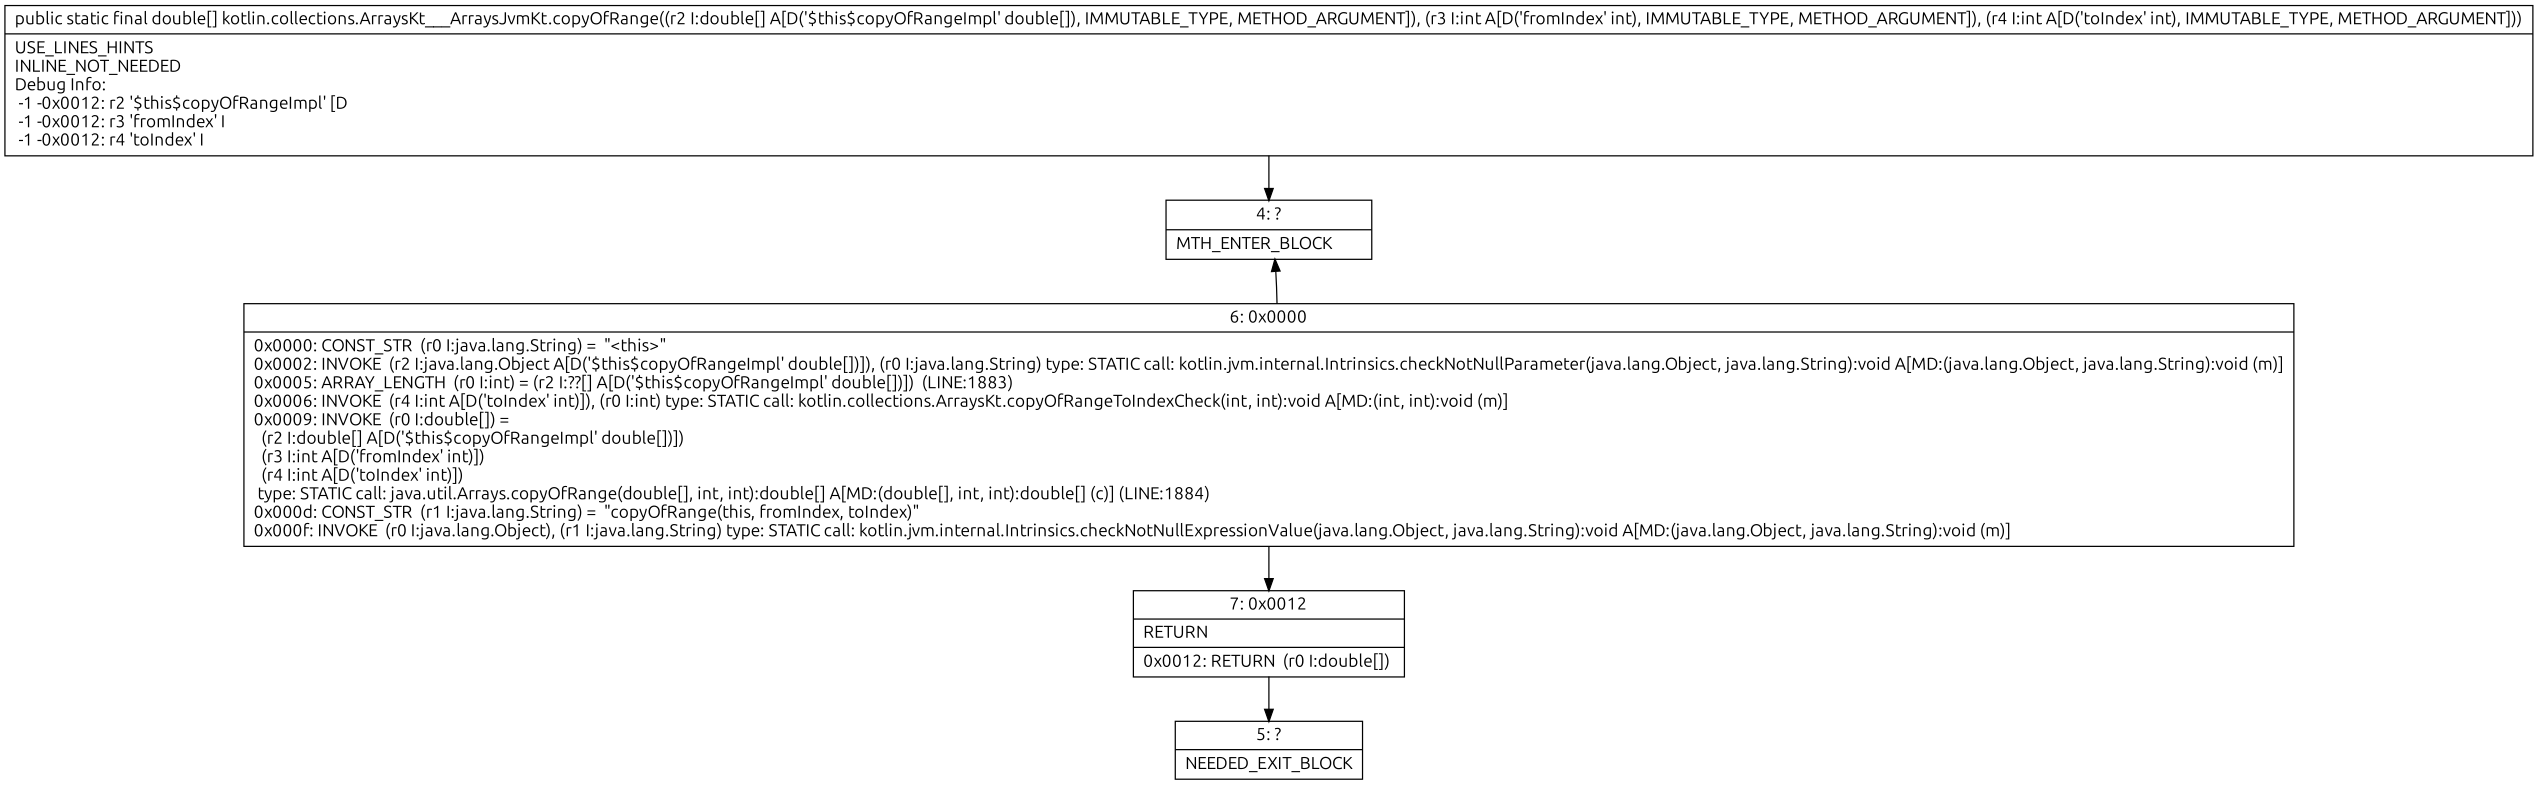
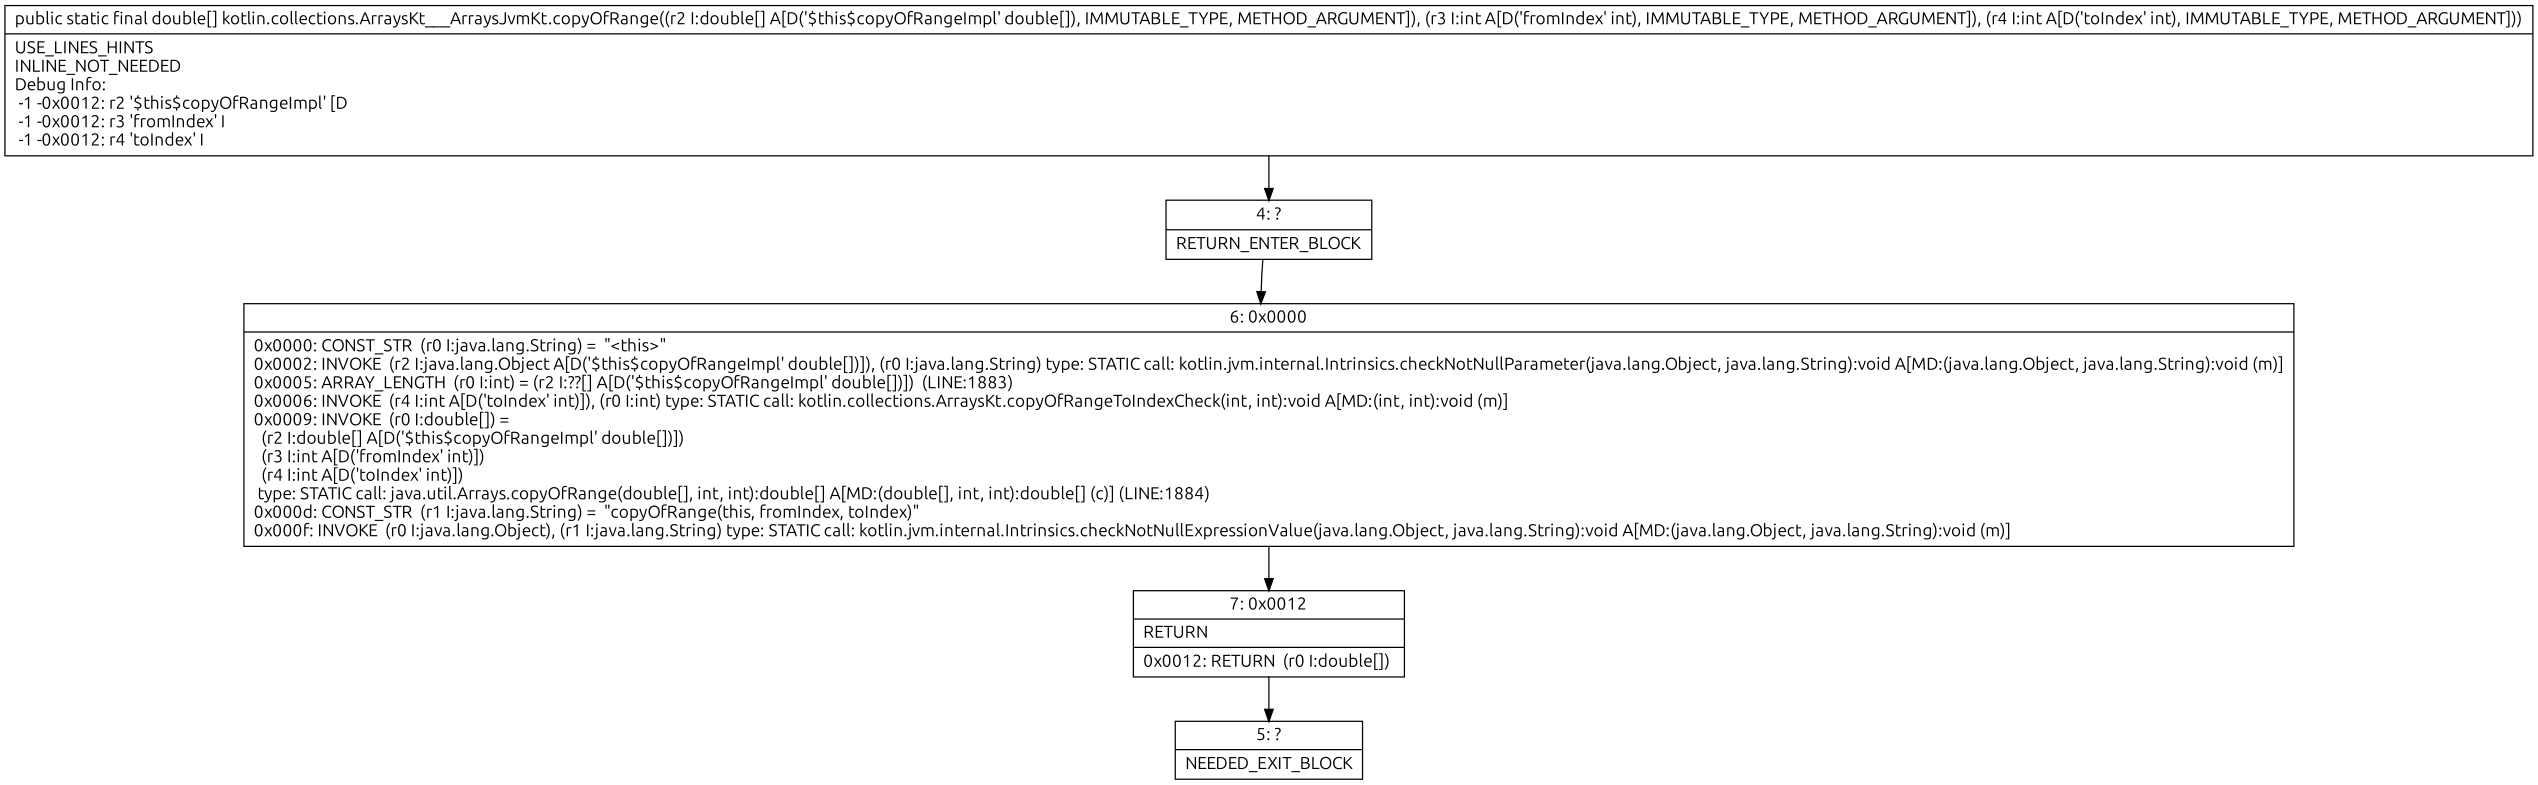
(1254, 244) -> (1269, 244)
(1277, 288) -> (1262, 275)
